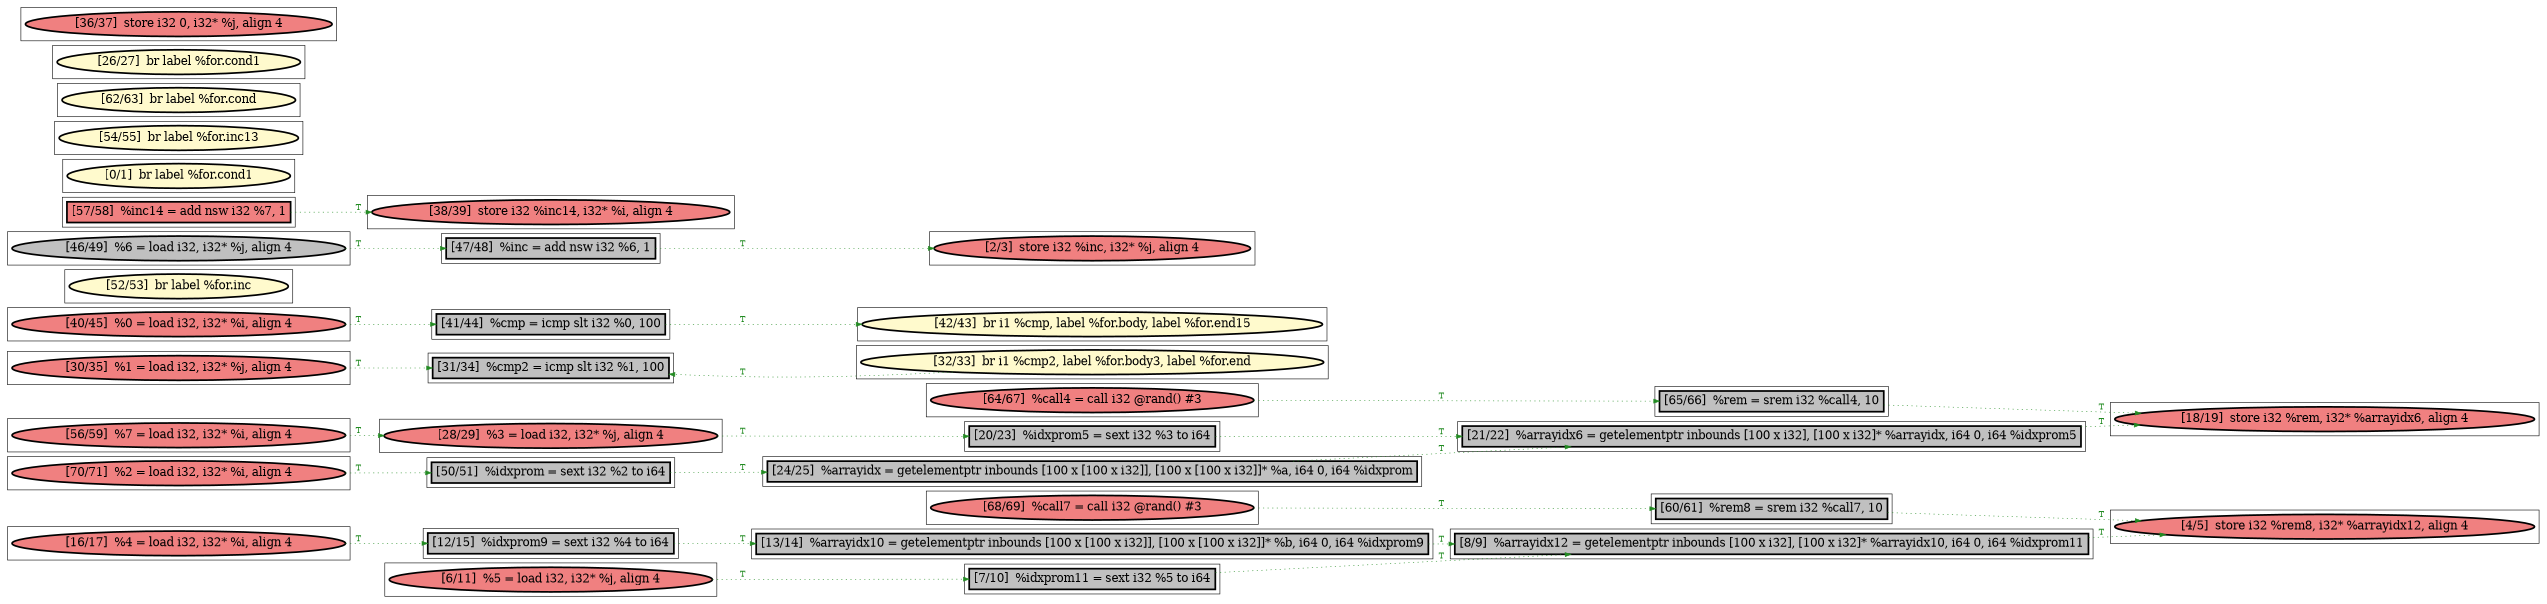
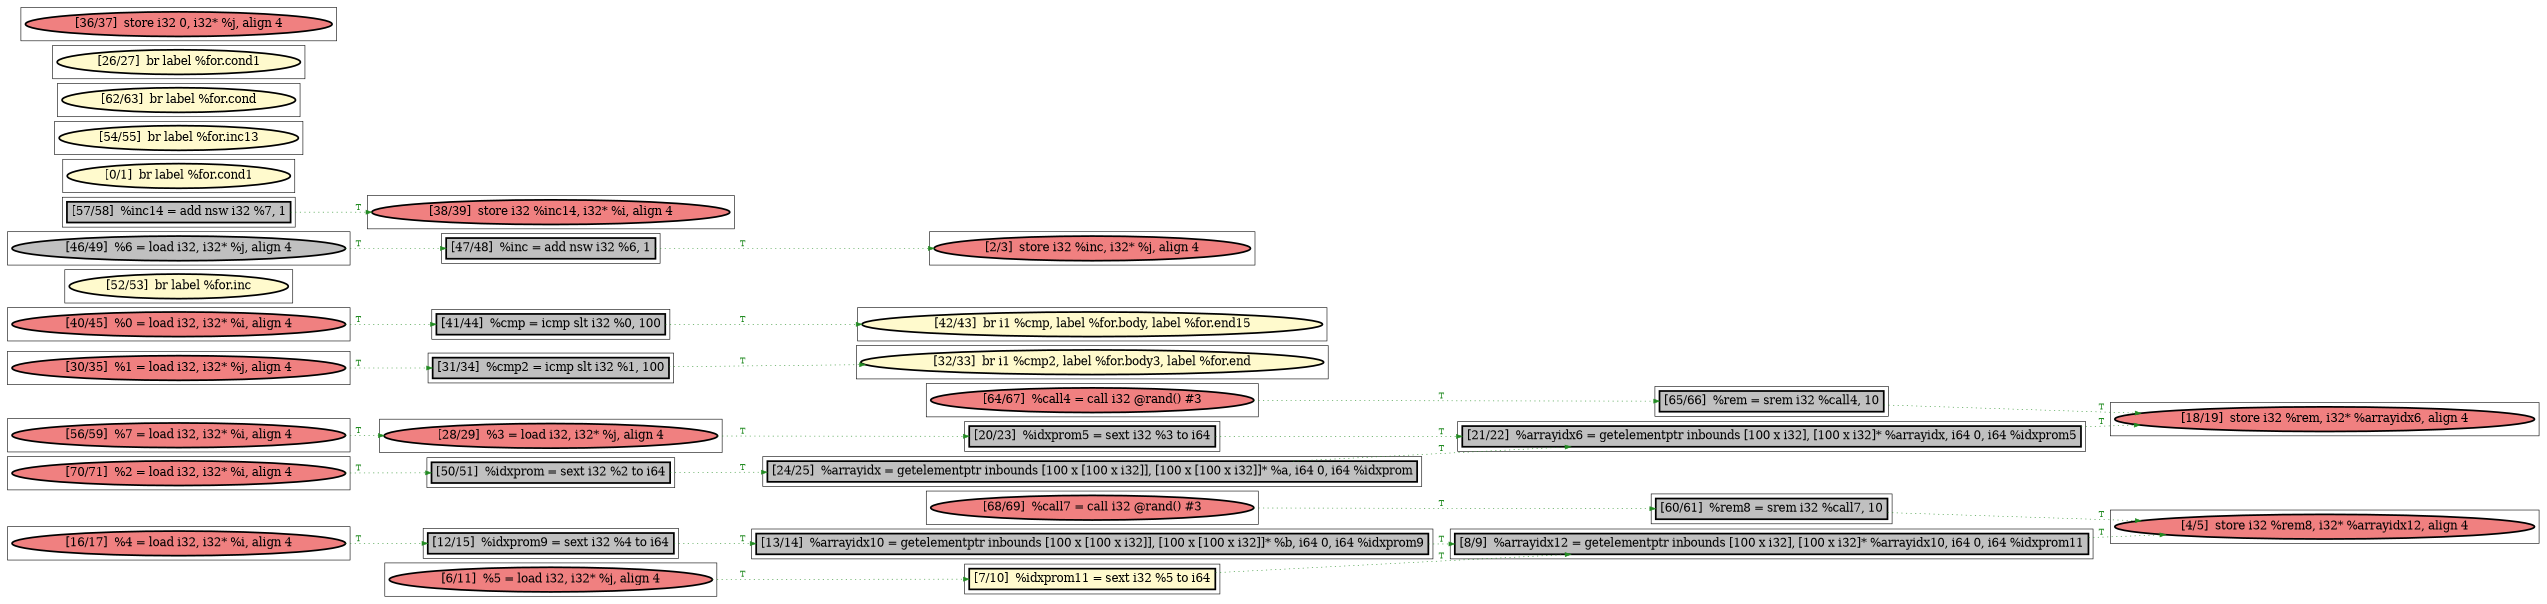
(179, 212) -> (179, 212)
(814, 377) -> (764, 366)
(1092, 579) -> (1092, 579)
